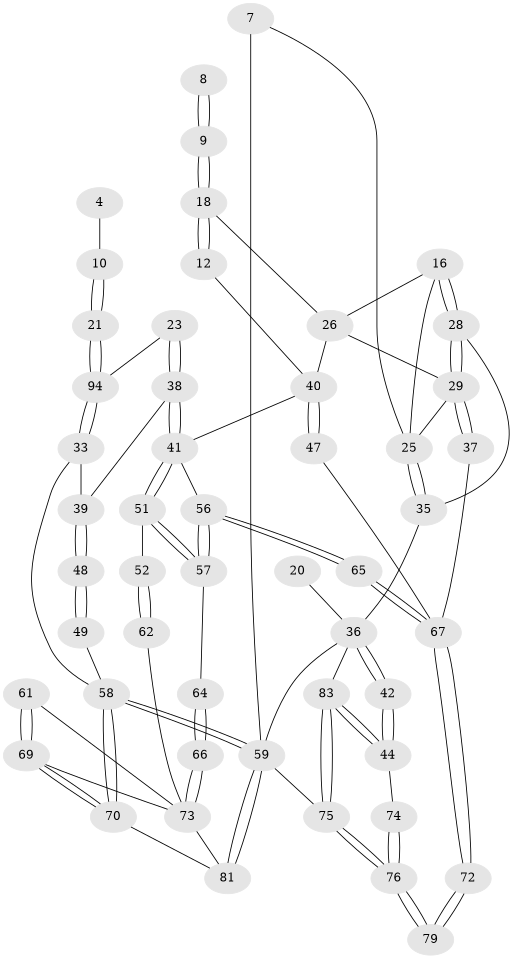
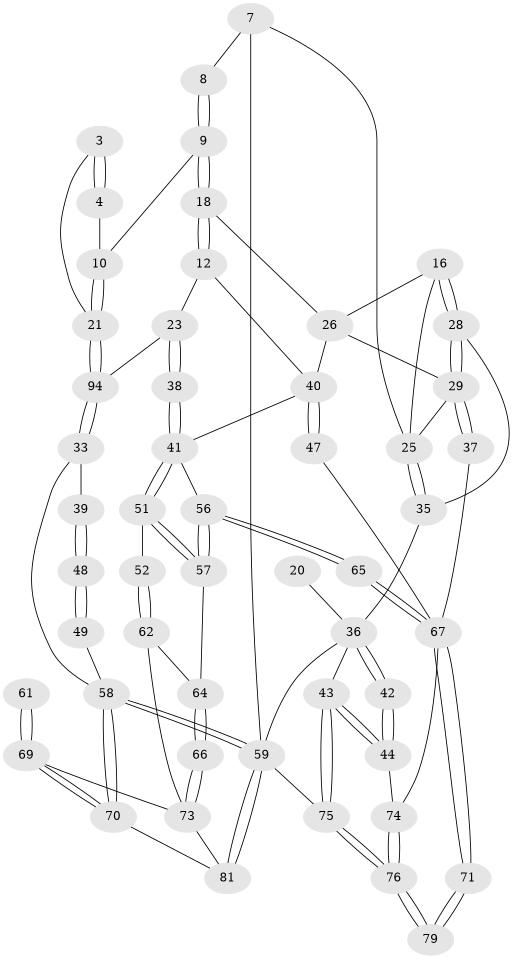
none -> (227, 49)
none -> (100, 142)
none -> (152, 203)
none -> (189, 295)
(128, 449) -> none
none -> (174, 663)
(327, 694) -> (327, 694)
none -> (429, 728)
(110, 758) -> none
(468, 878) -> (468, 878)
